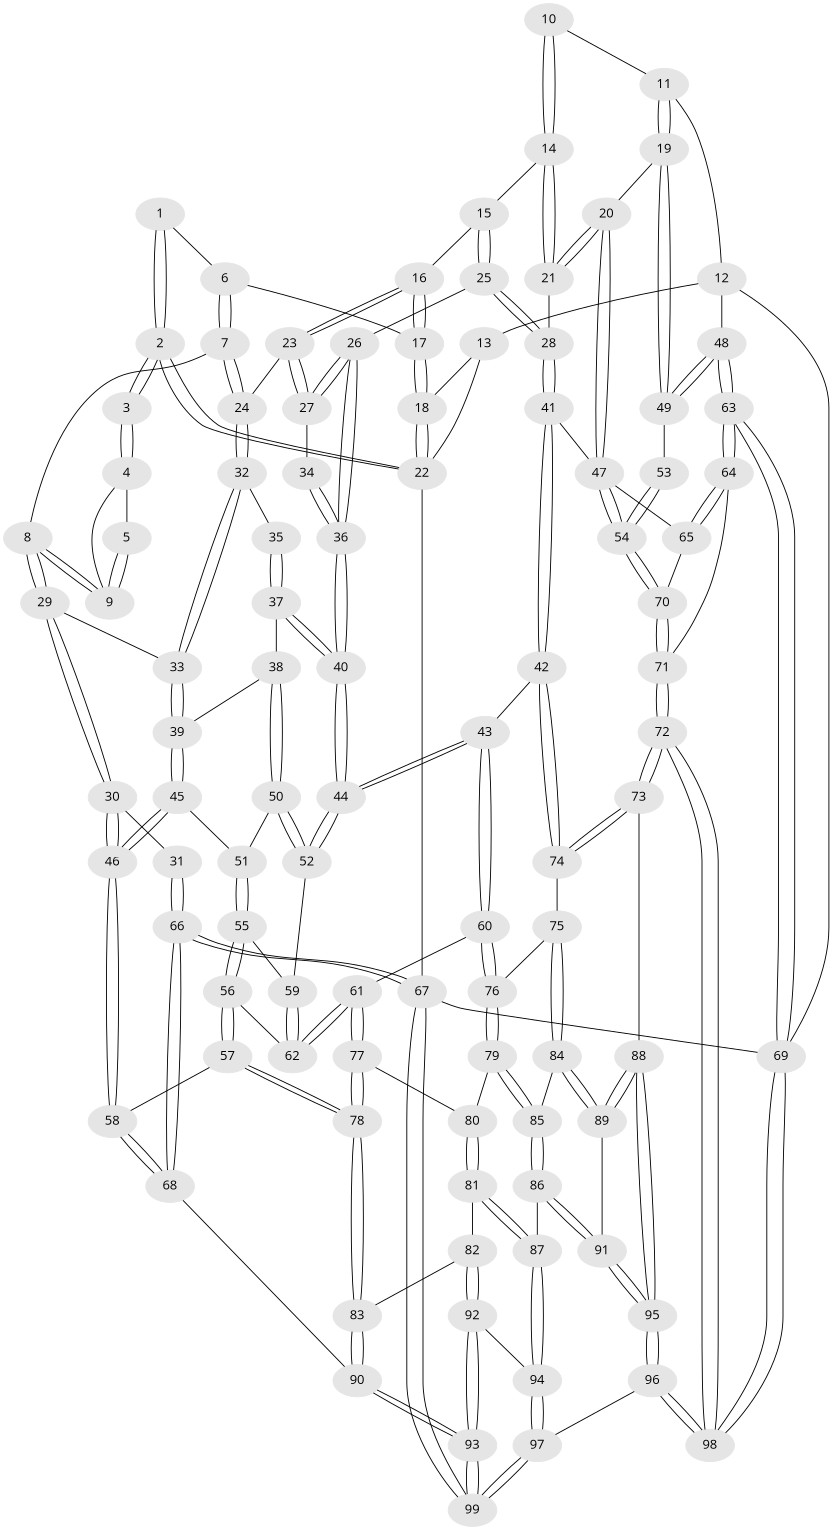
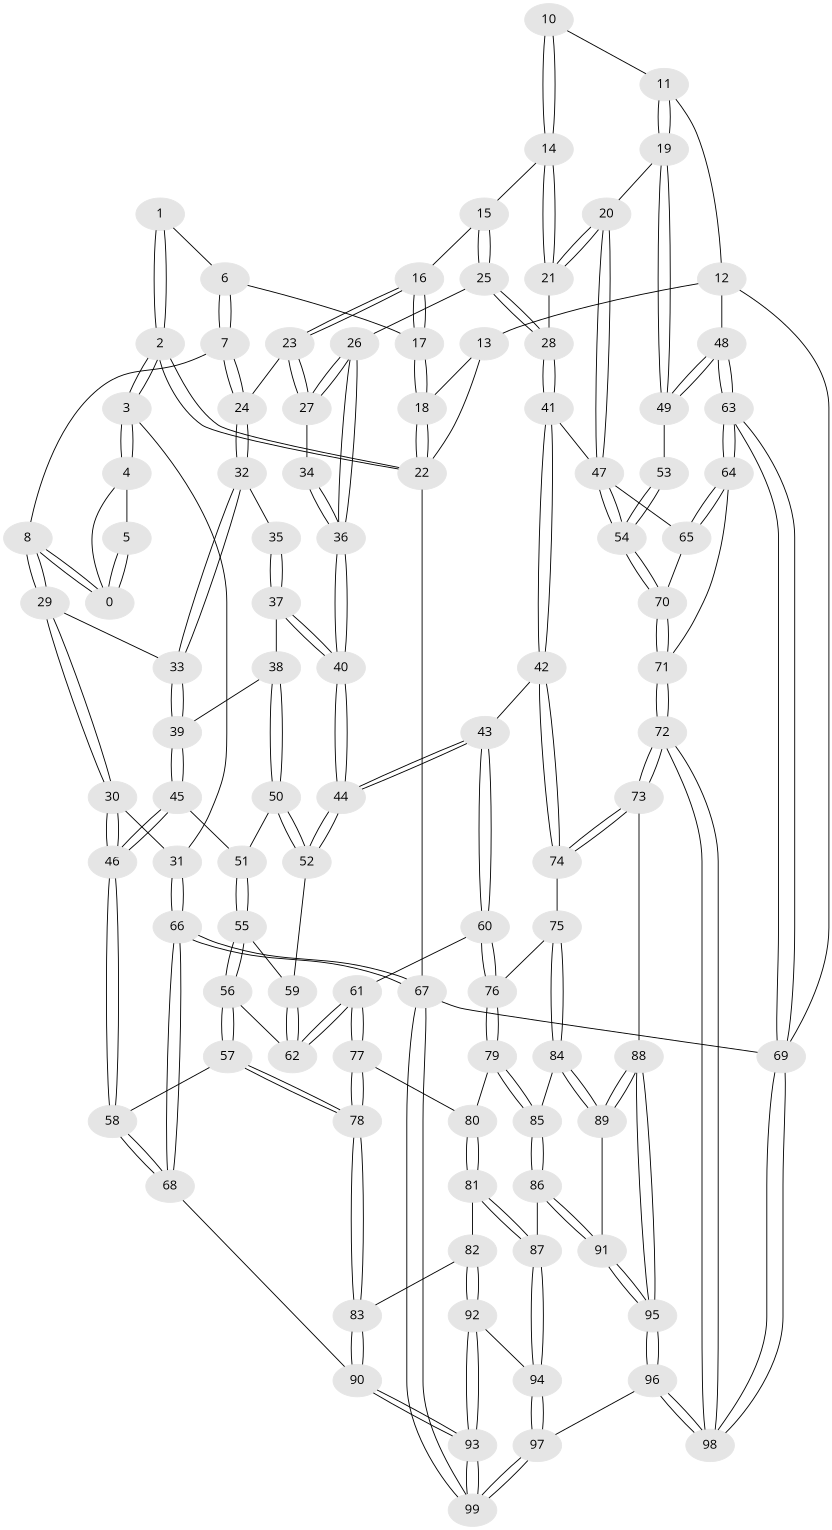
(110, 603) -> (110, 603)
none -> (227, 627)
